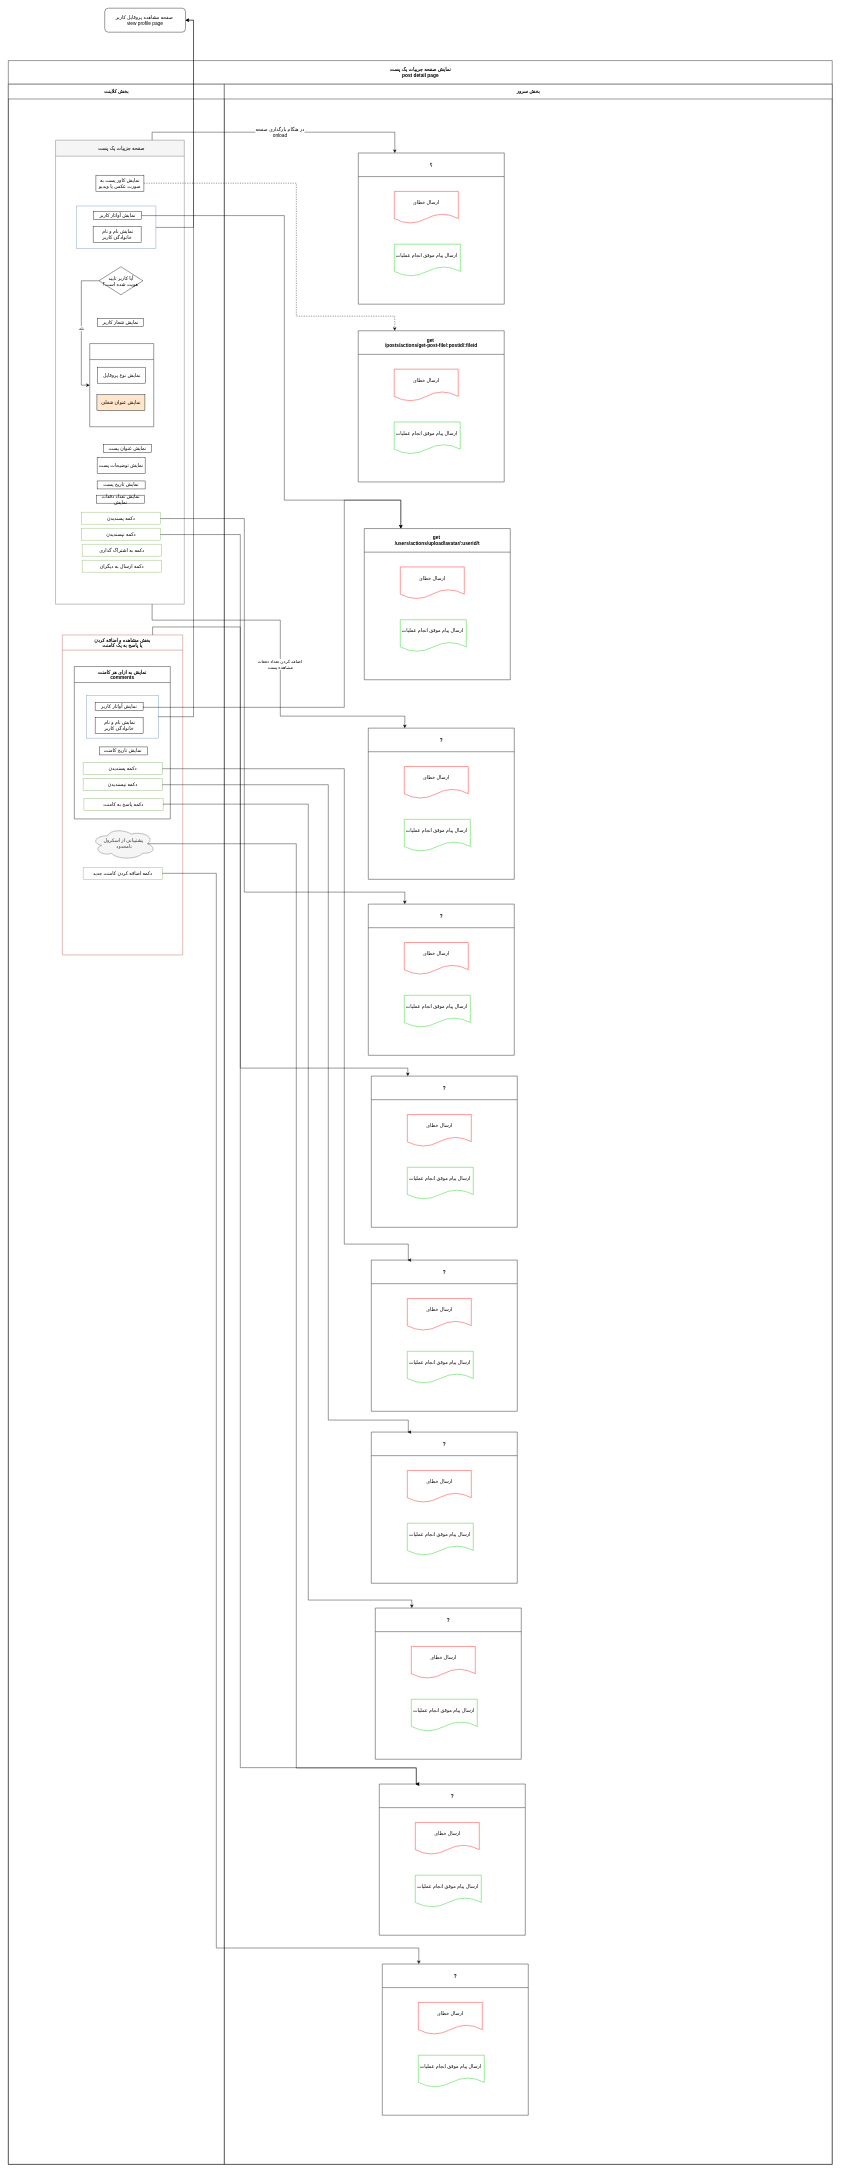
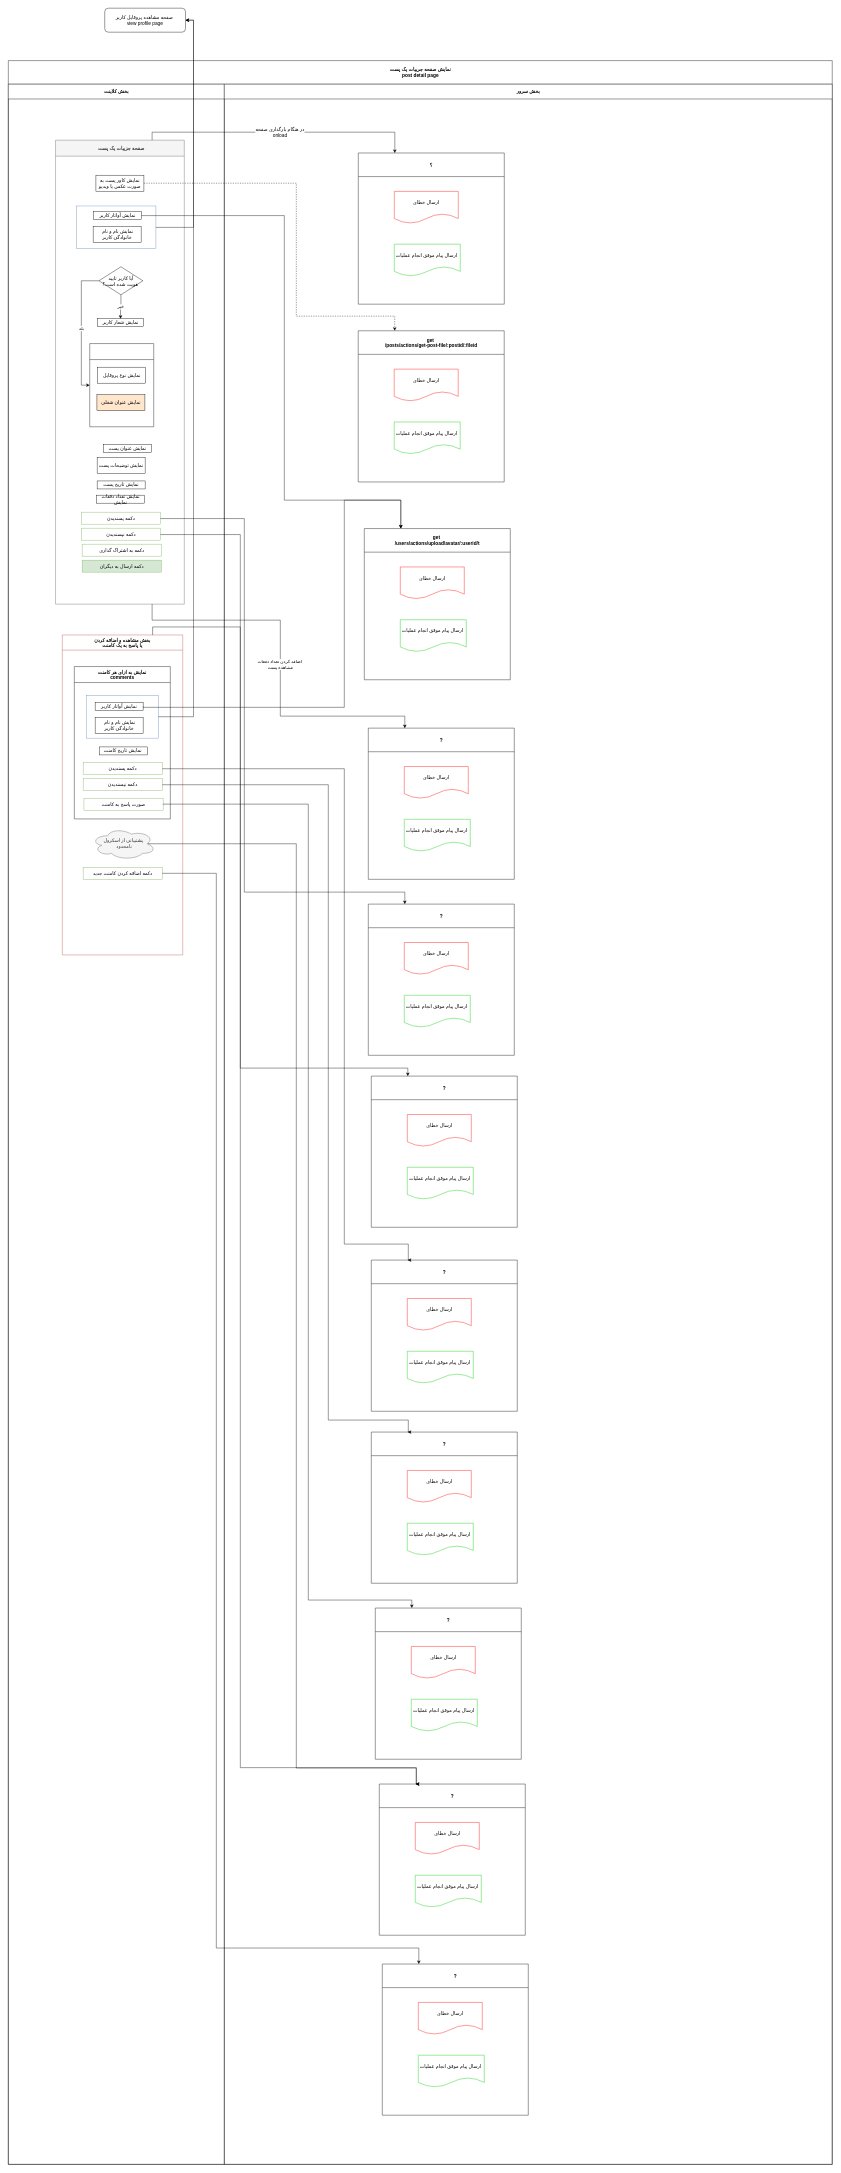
none -> (120, 309)
(122, 566) -> (122, 566)
(123, 805) -> (123, 805)
